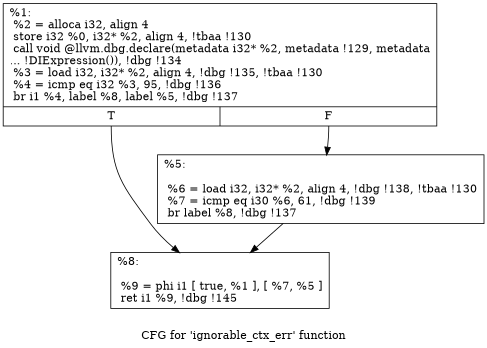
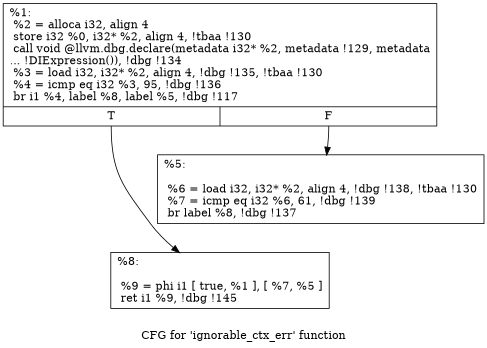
(124, 97) -> (124, 97)
(270, 201) -> (270, 201)
(270, 235) -> none
